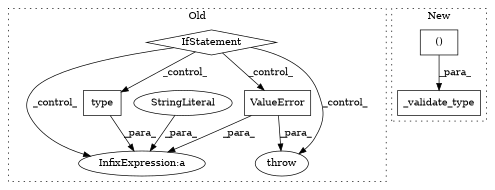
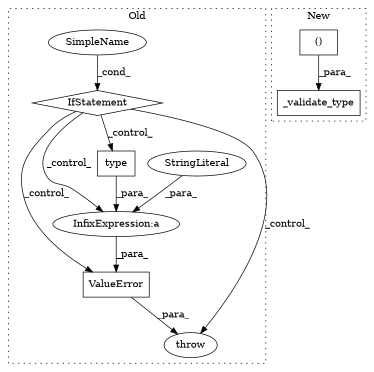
none -> (97, 42)
(213, 133) -> (116, 251)
